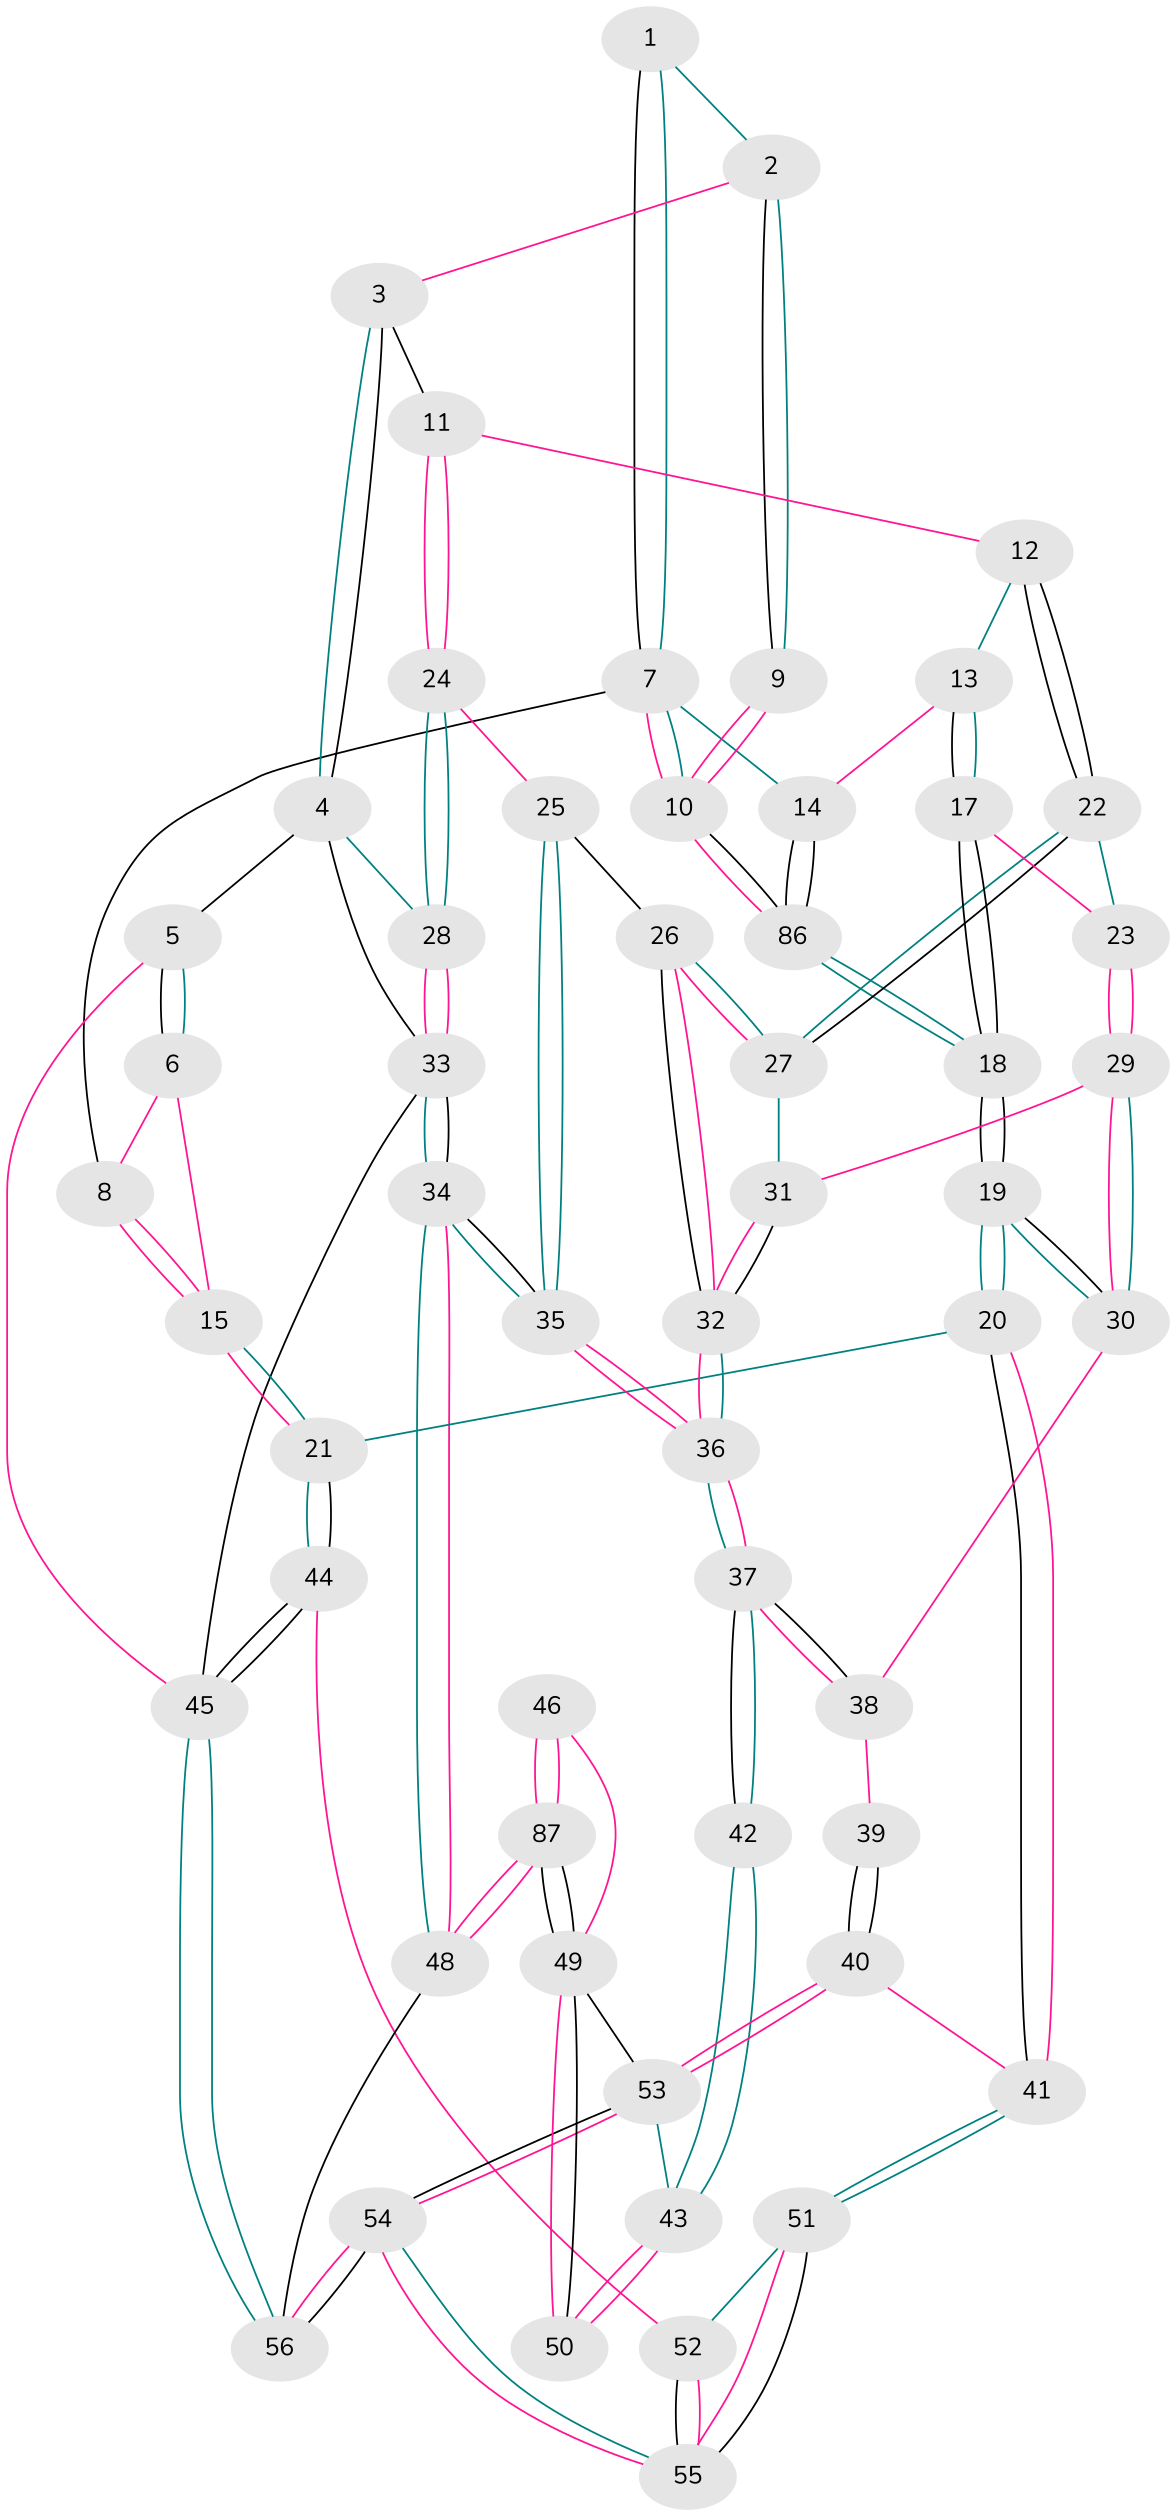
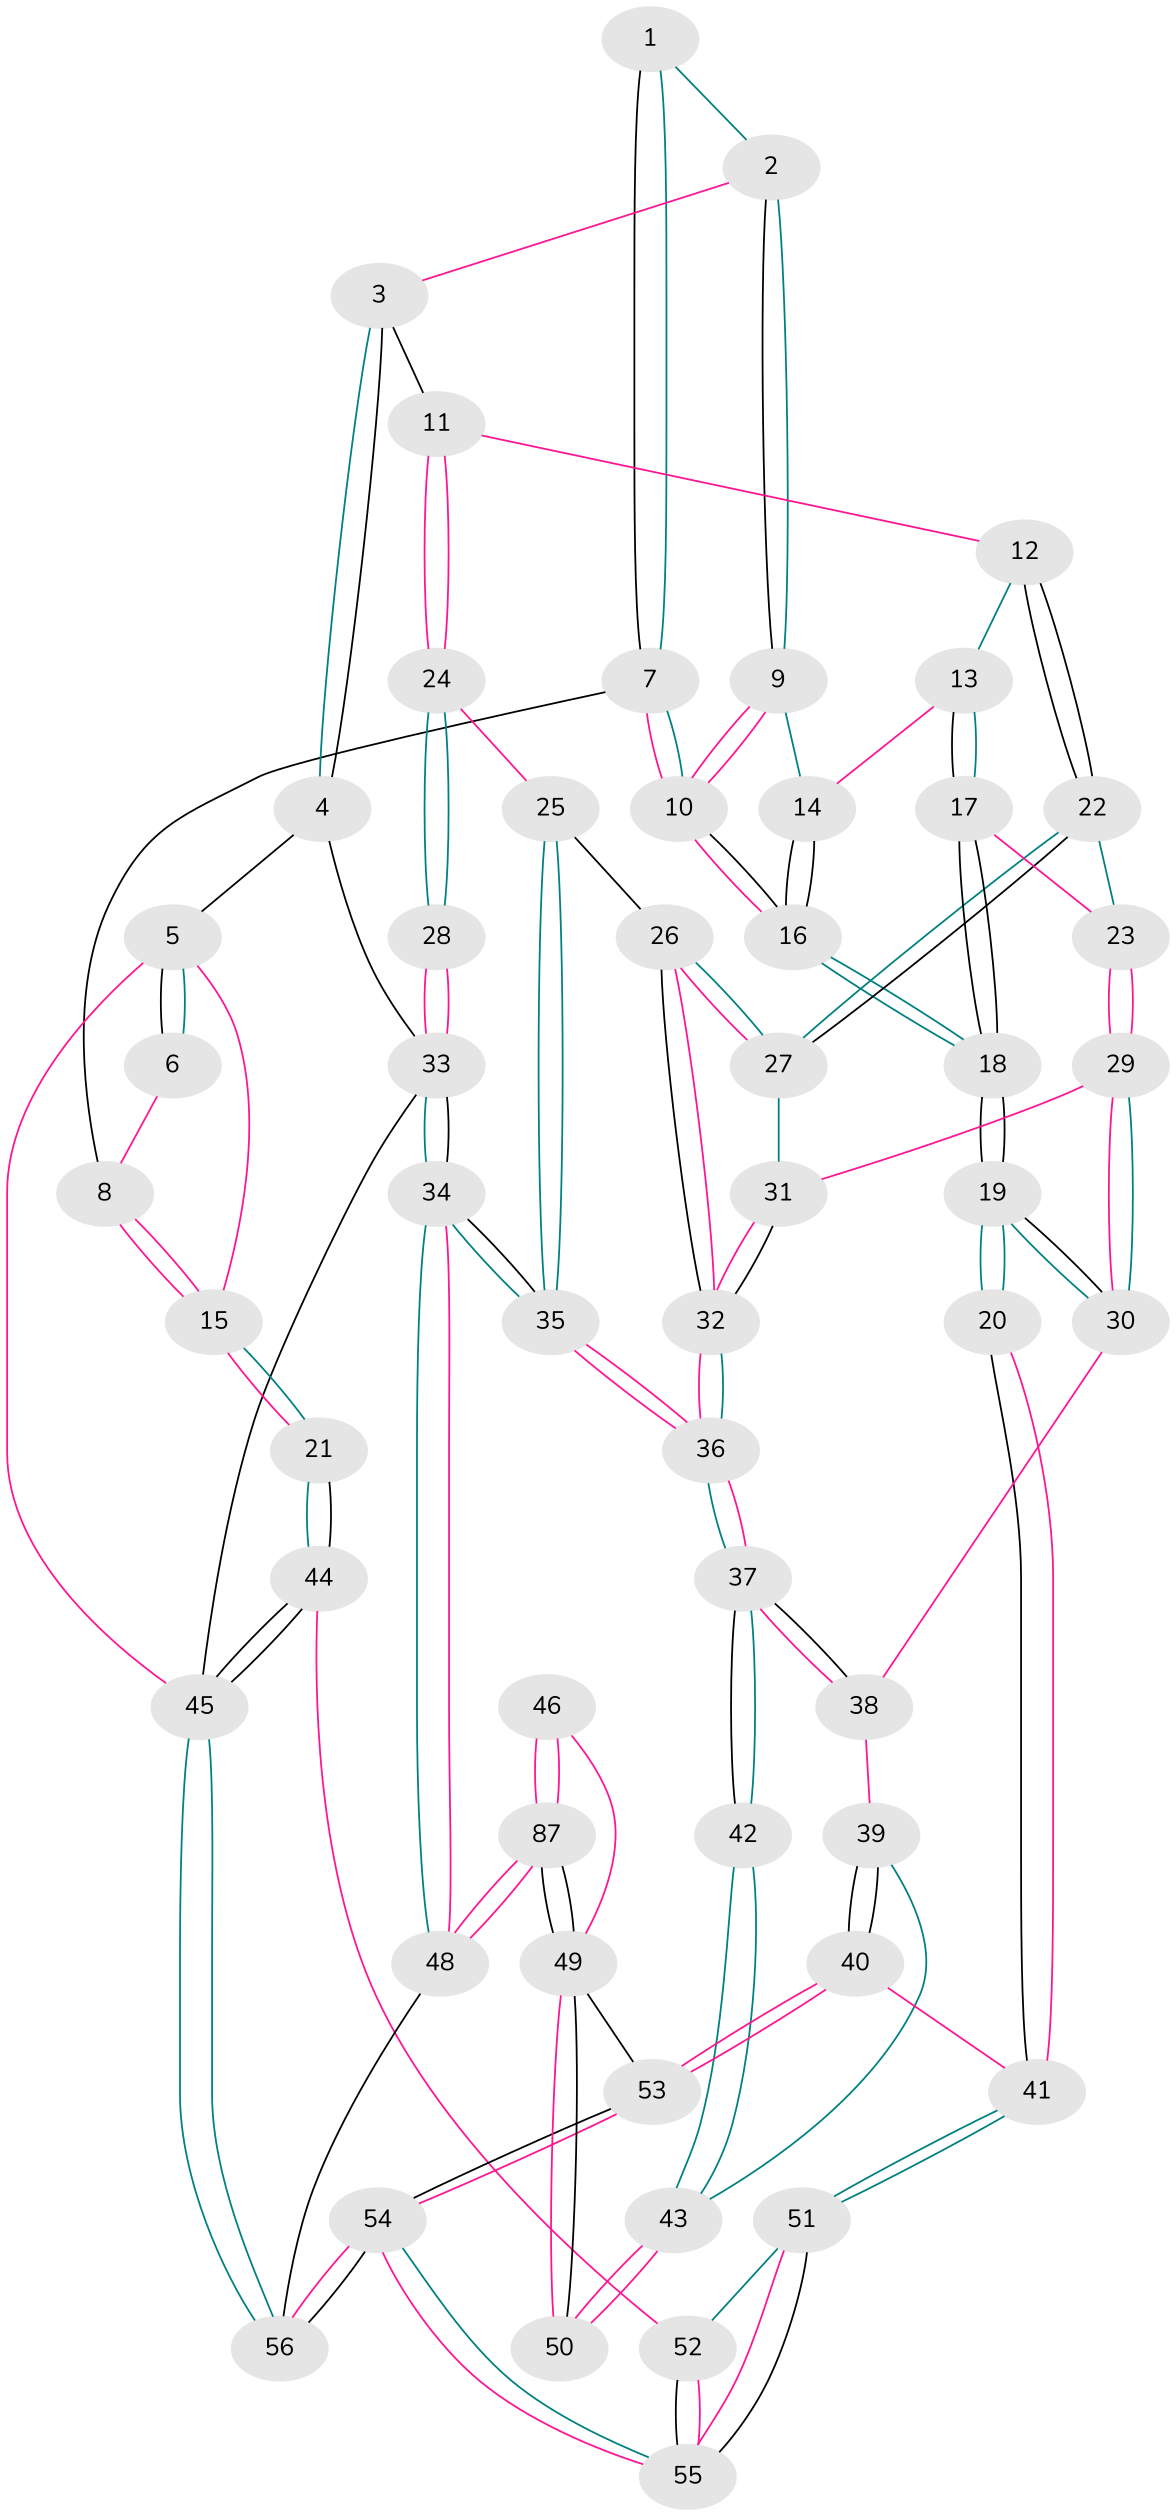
(712, 732) -> (793, 745)
(380, 873) -> none
(793, 937) -> (793, 937)
(193, 1194) -> (249, 1123)
(670, 1384) -> none
(663, 2156) -> (878, 2062)
